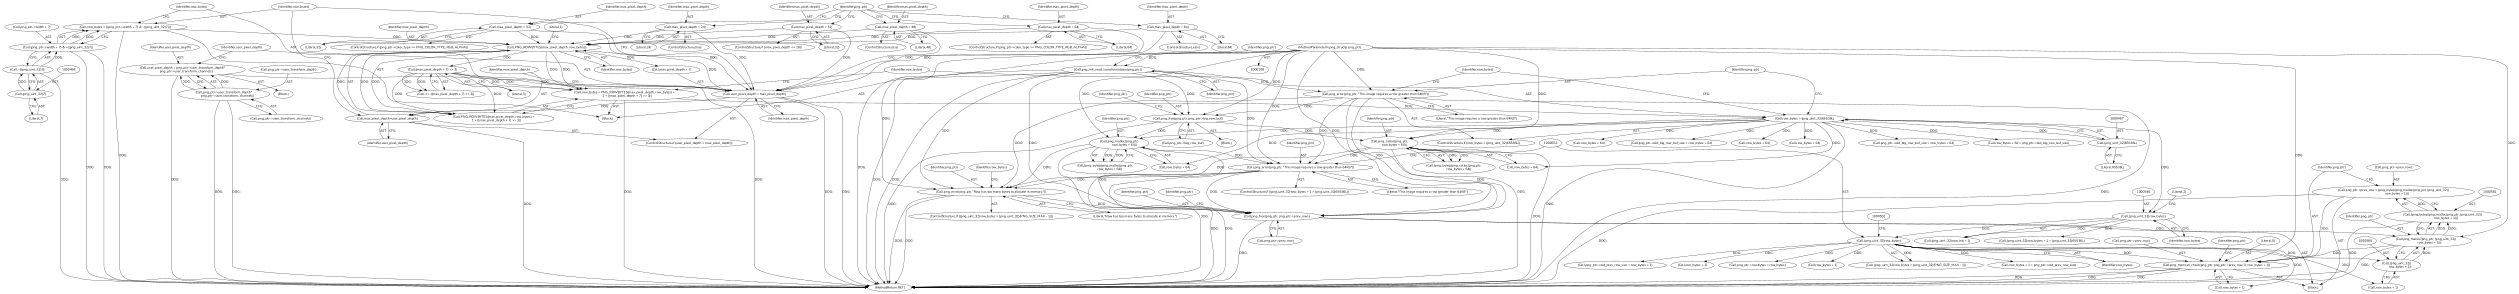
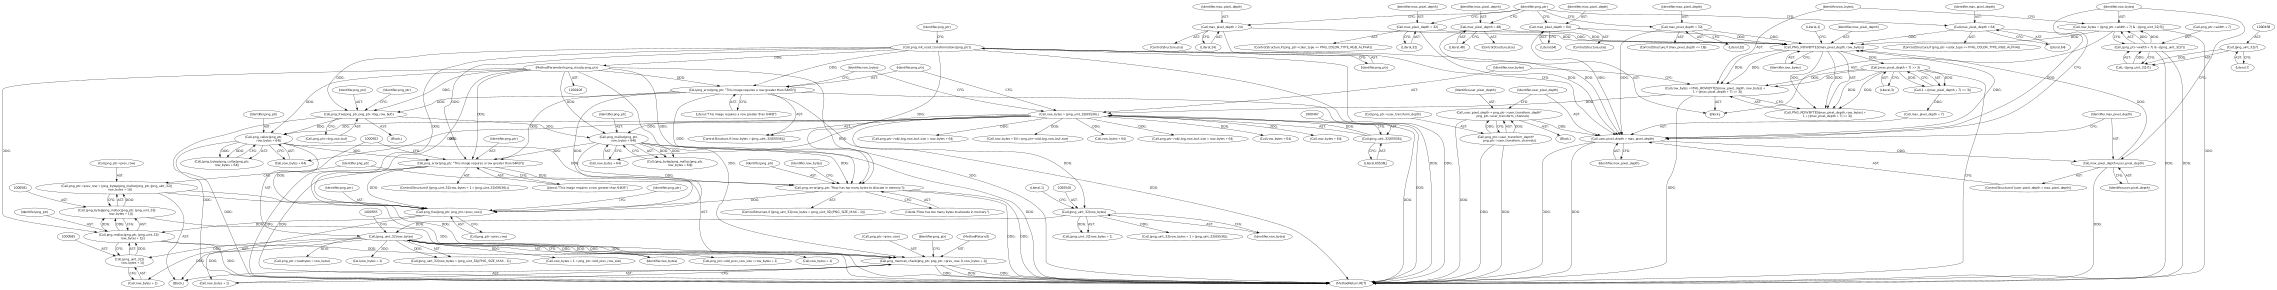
(1212, 52) -> (752, 58)
(616, 57) -> (1934, 101)
(743, 58) -> (1546, 78)
(892, 58) -> (1589, 78)
(29, 81) -> none
(723, 118) -> (1826, 163)
(281, 119) -> none
(759, 180) -> (1969, 176)
(1947, 241) -> (1088, 237)
(2268, 241) -> (976, 237)
(105, 280) -> none
(1206, 281) -> none
